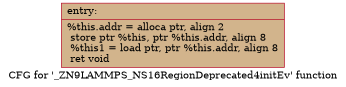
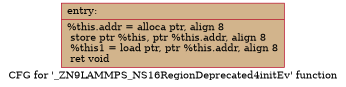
(146, 27) -> (146, 27)
